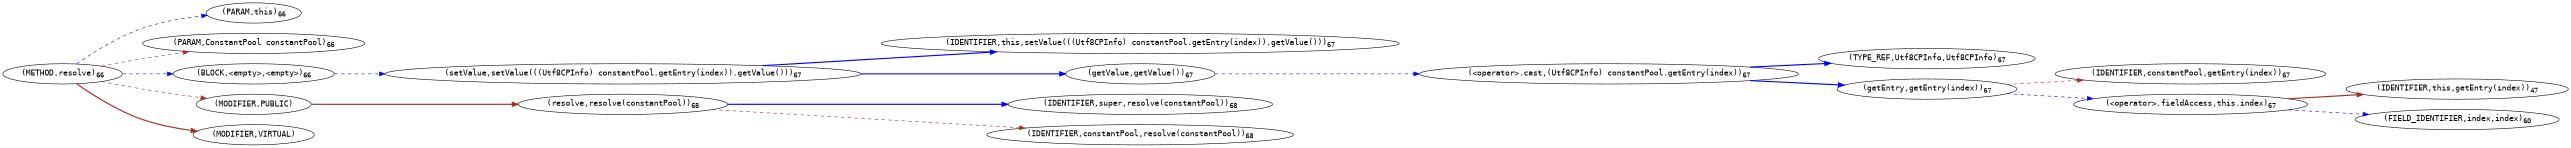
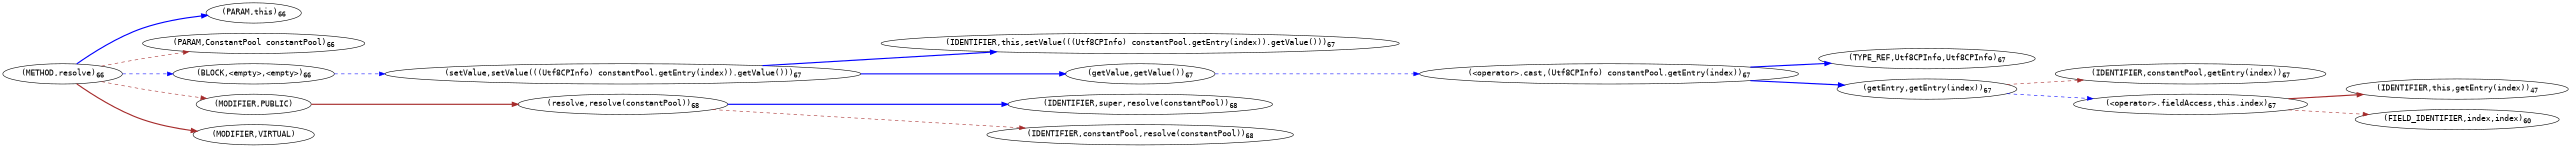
(136, 31) -> (136, 31)
(2326, 112) -> (2326, 112)
